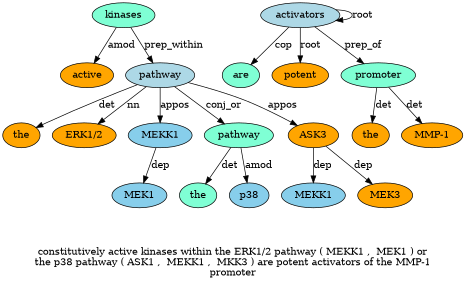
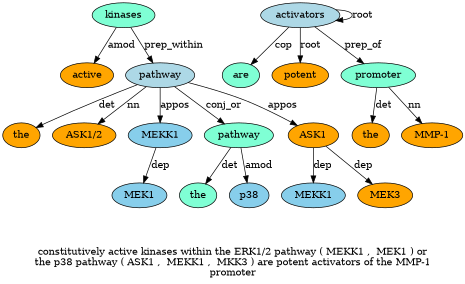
(415, 105) -> (415, 105)
(84, 135) -> (84, 135)
(313, 135) -> (313, 135)
